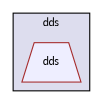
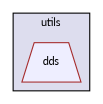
(51, 24) -> (51, 24)
